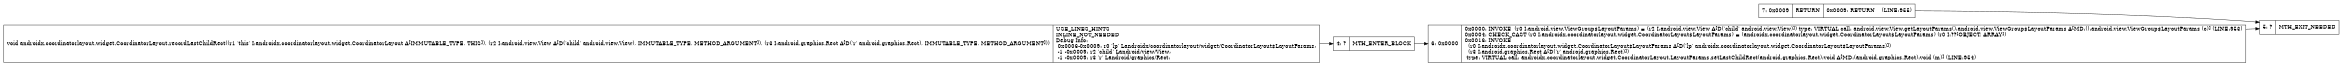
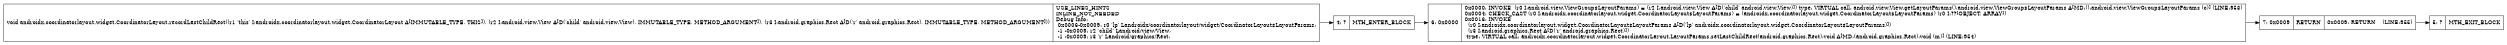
(2307, 27) -> (2475, 23)
(2251, 29) -> (2251, 23)
